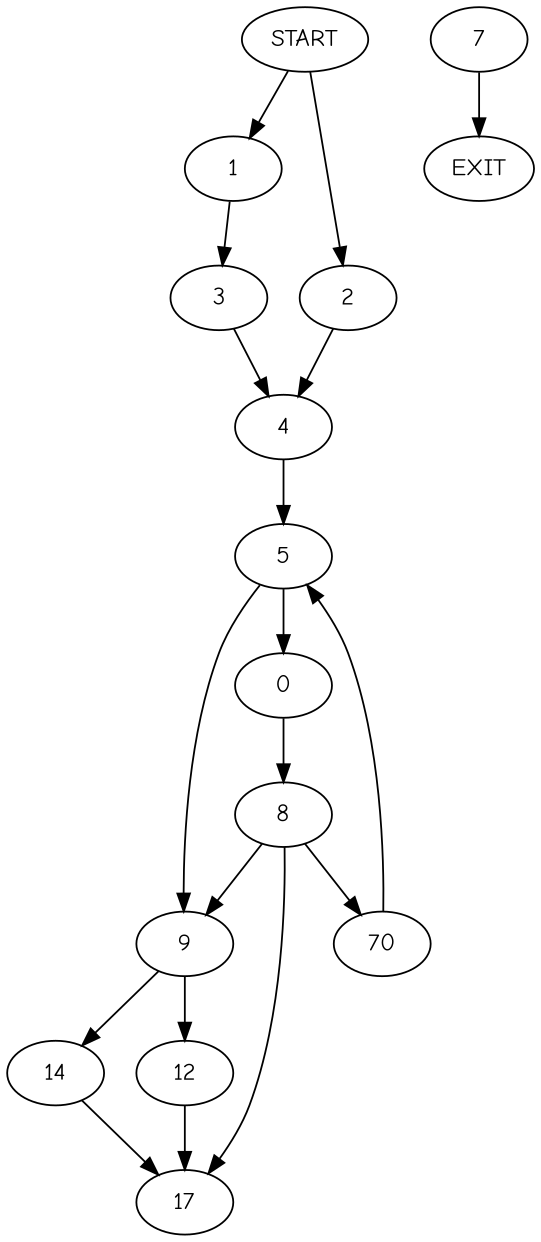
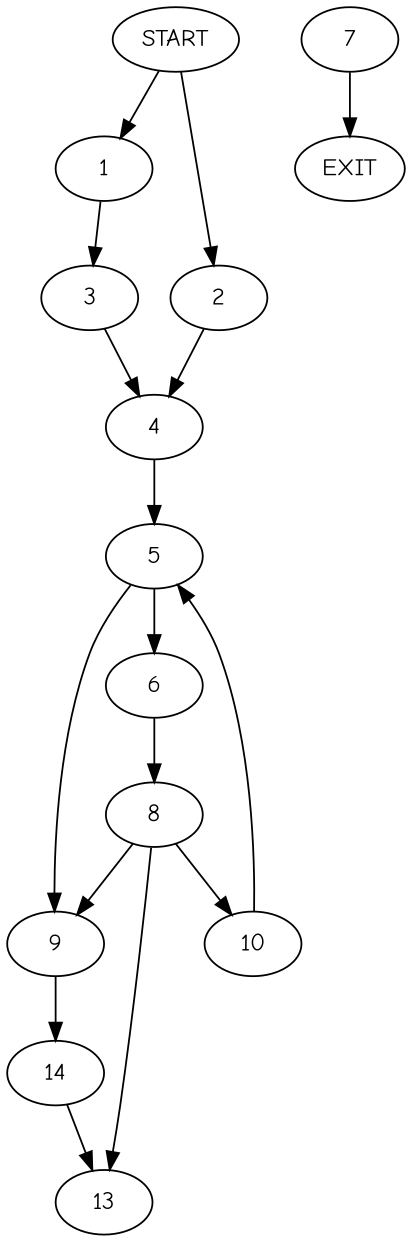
(284, 685) -> (154, 685)
(382, 944) -> (253, 944)
(185, 1073) -> none
(185, 1202) -> (104, 1202)
